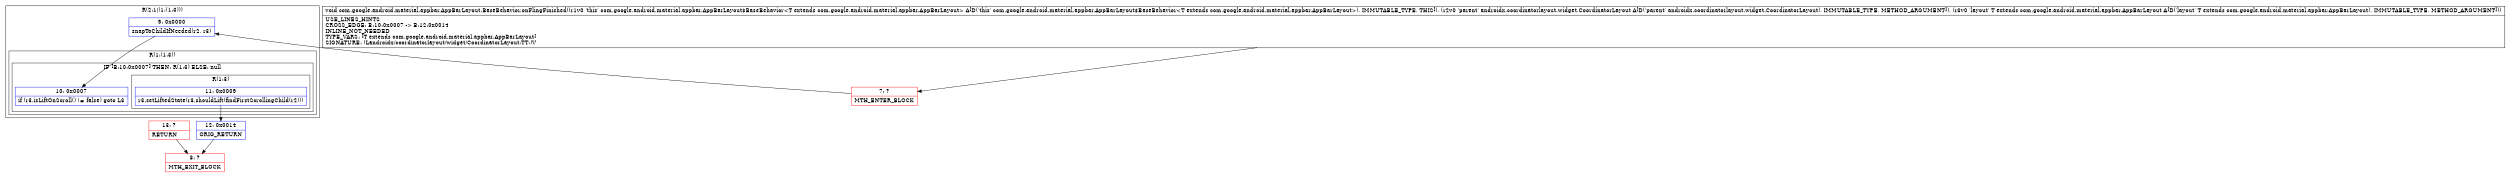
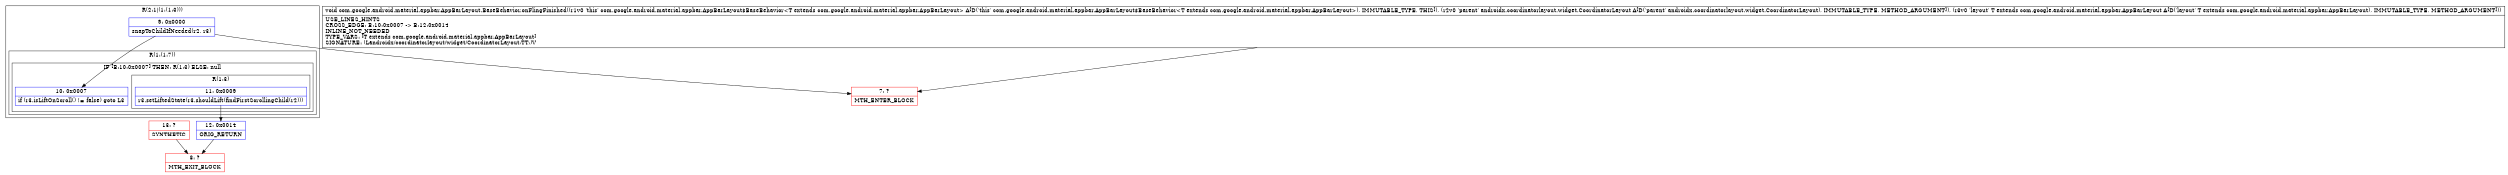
(163, 55) -> (163, 55)
(535, 69) -> (531, 69)
(165, 135) -> (169, 135)
